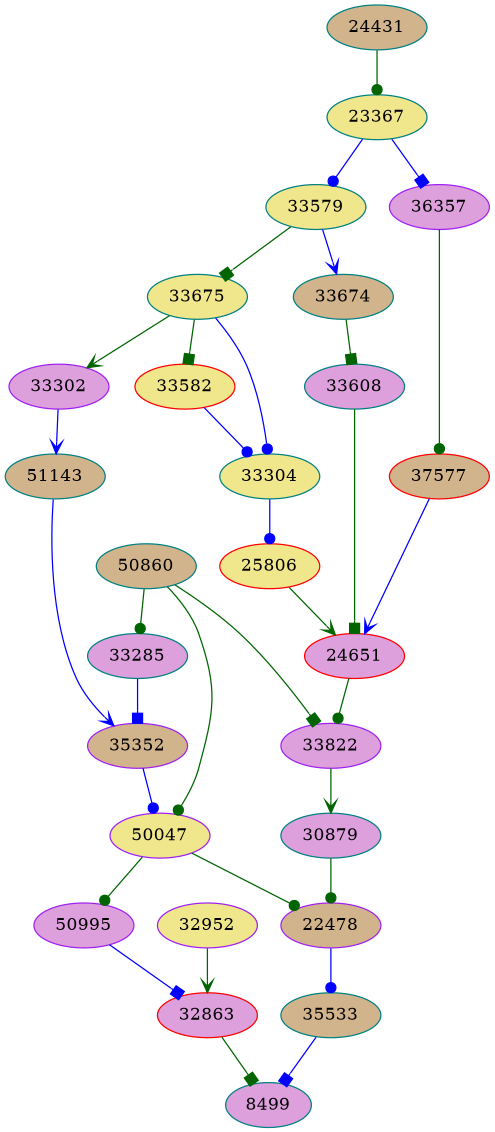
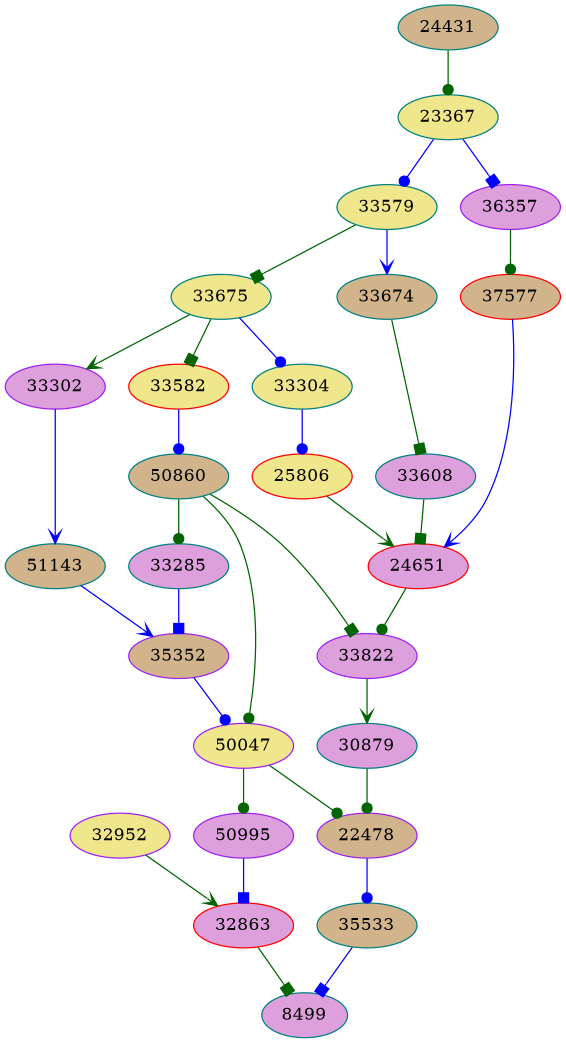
(224, 428) -> (179, 427)
